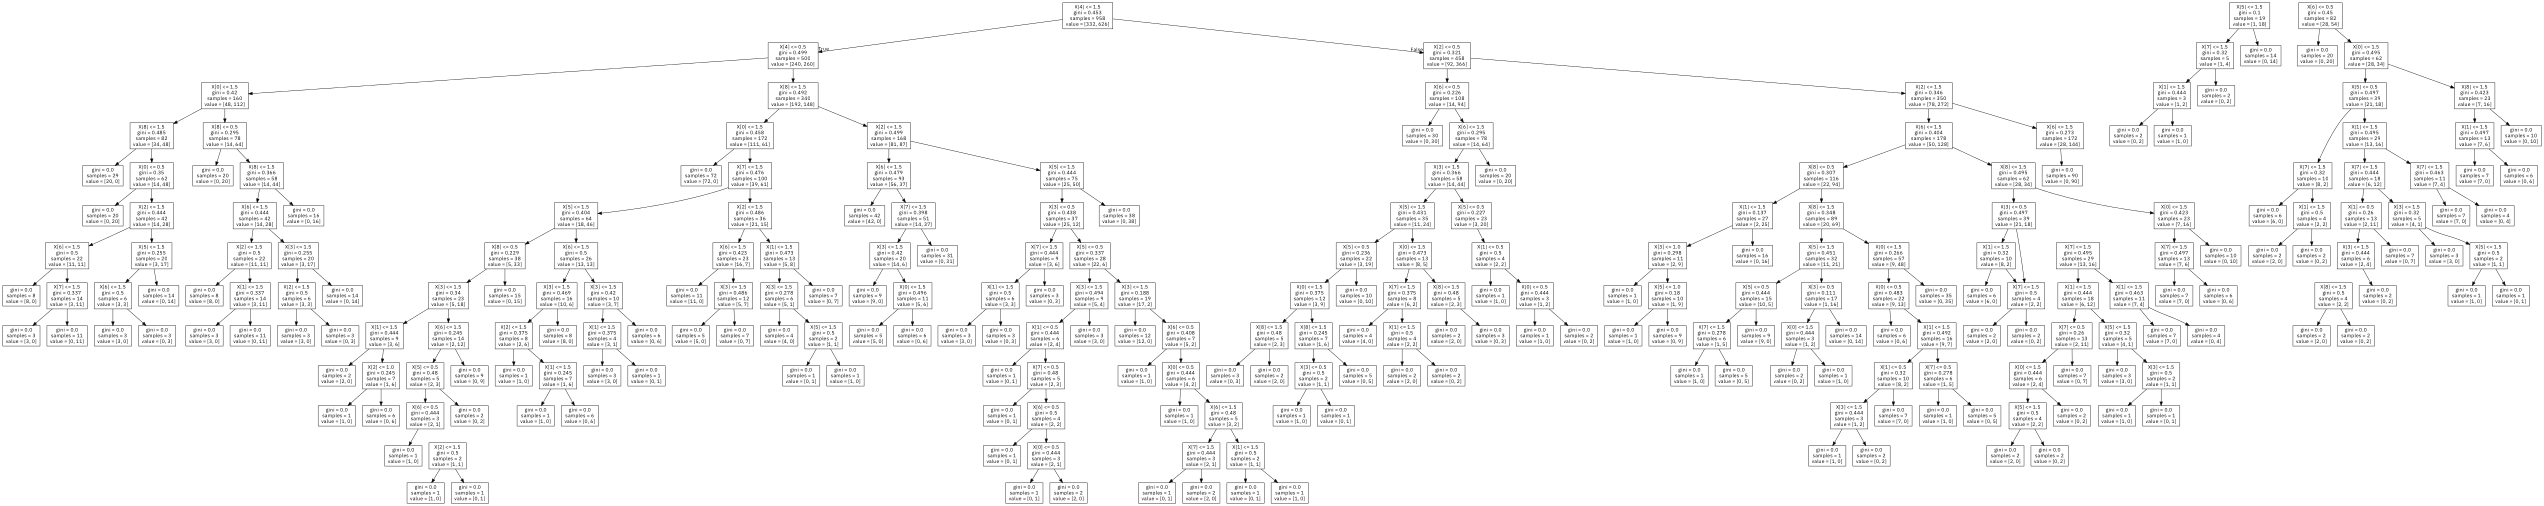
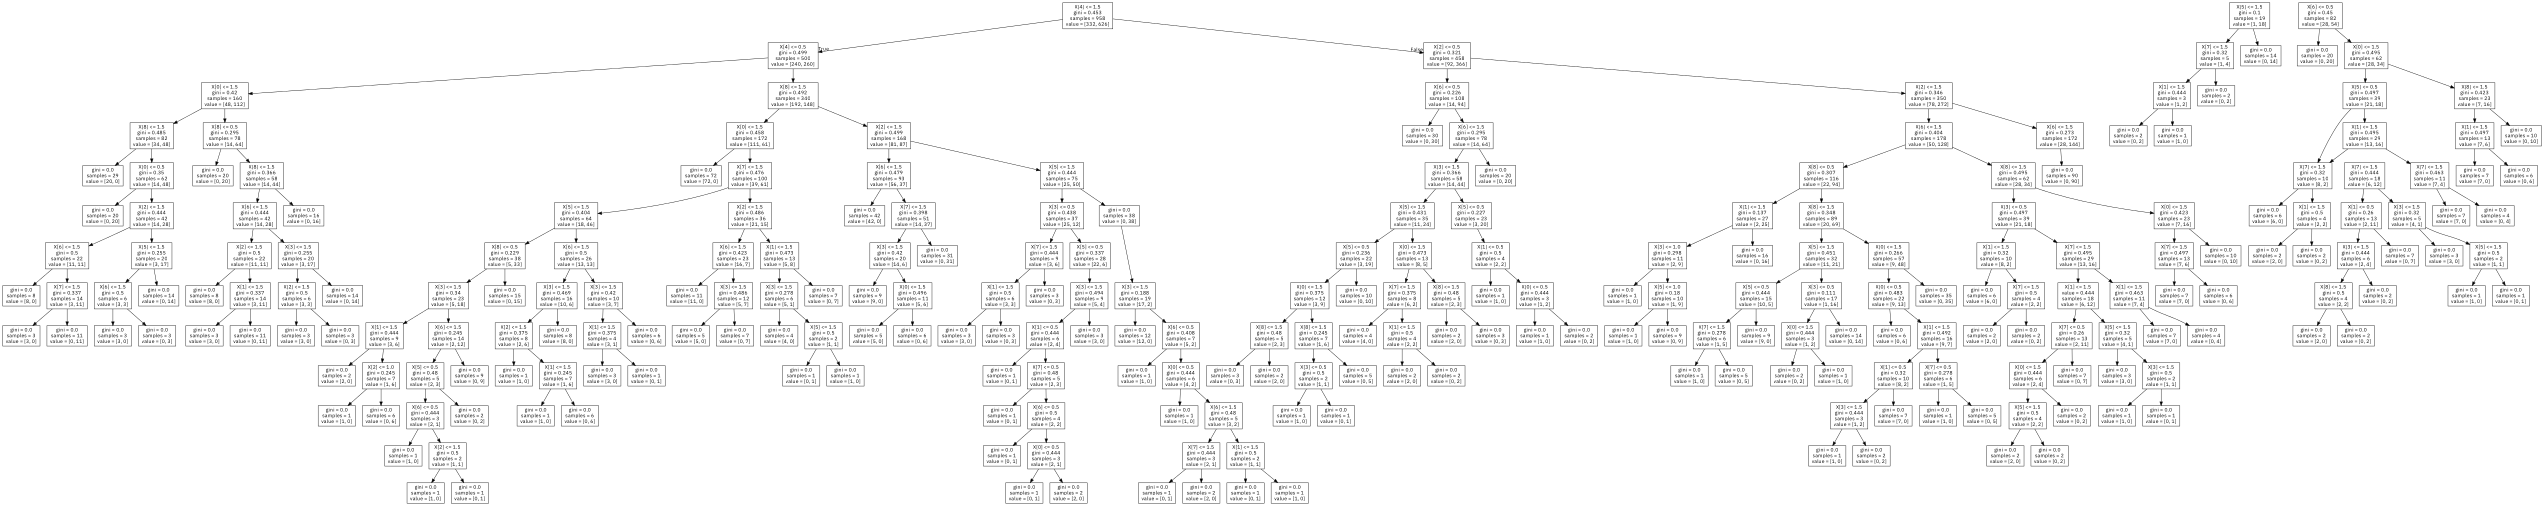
(2365, 154) -> (2340, 155)
(2021, 254) -> (2044, 235)
none -> (2346, 274)
(1111, 275) -> (1127, 253)
(2078, 296) -> (2078, 296)
none -> (435, 434)
